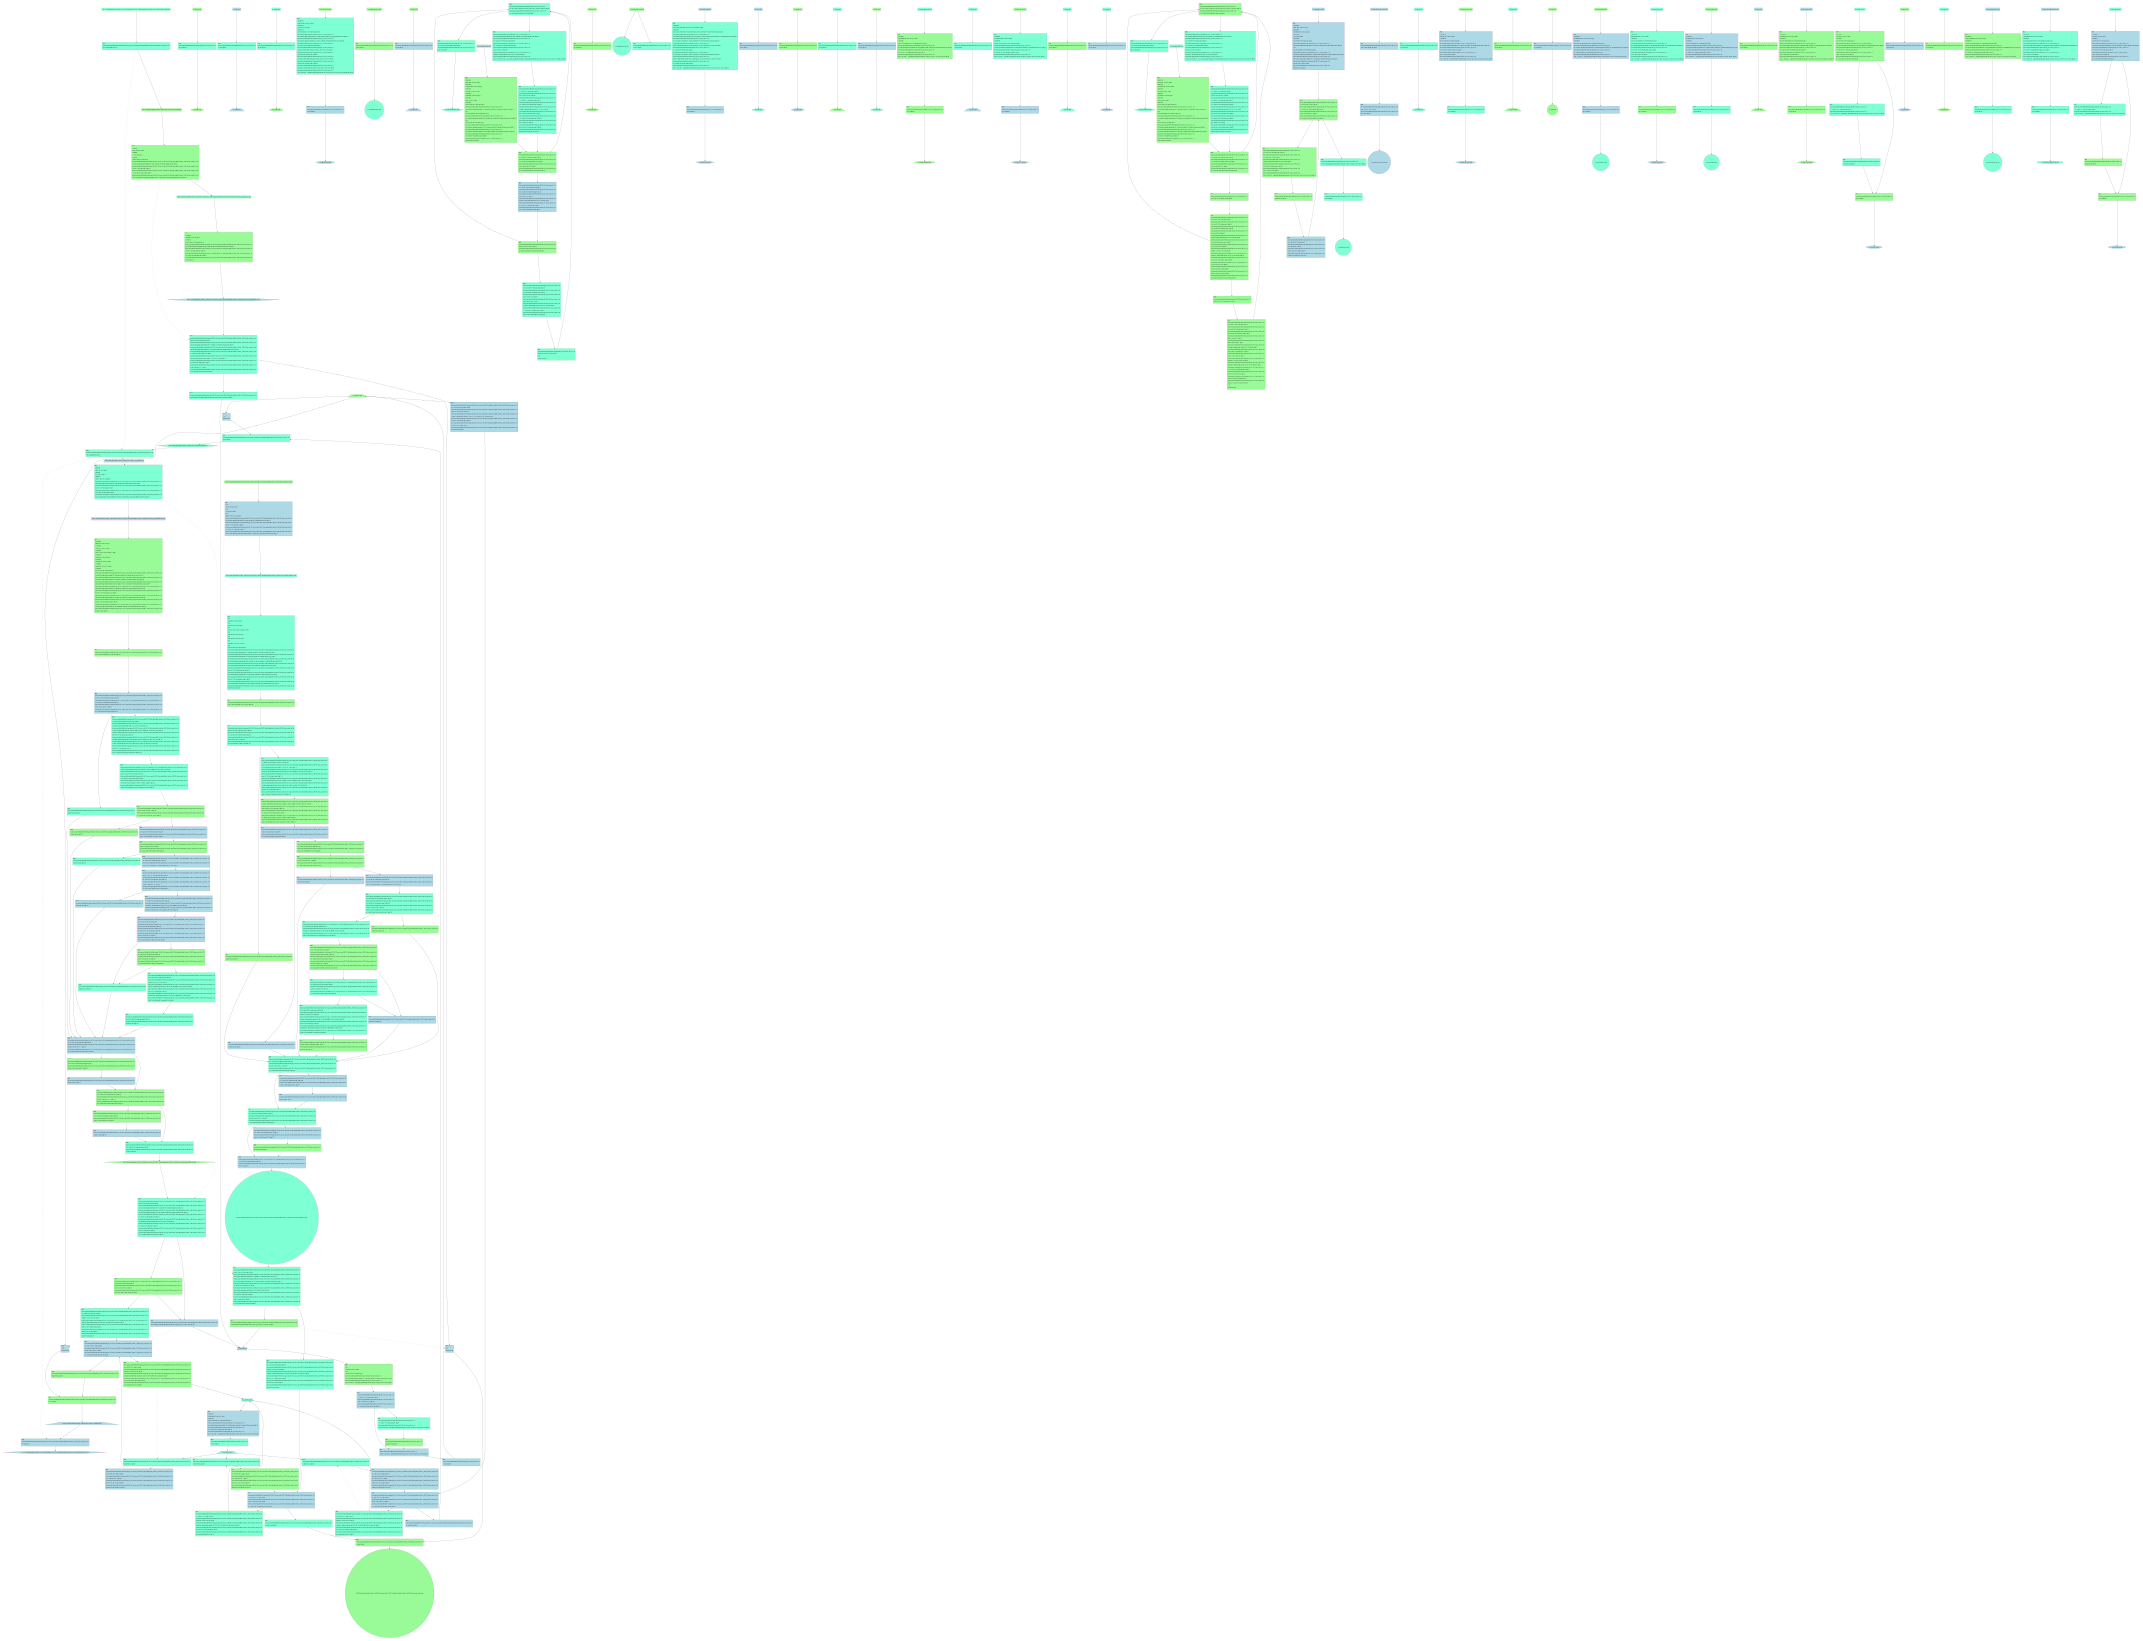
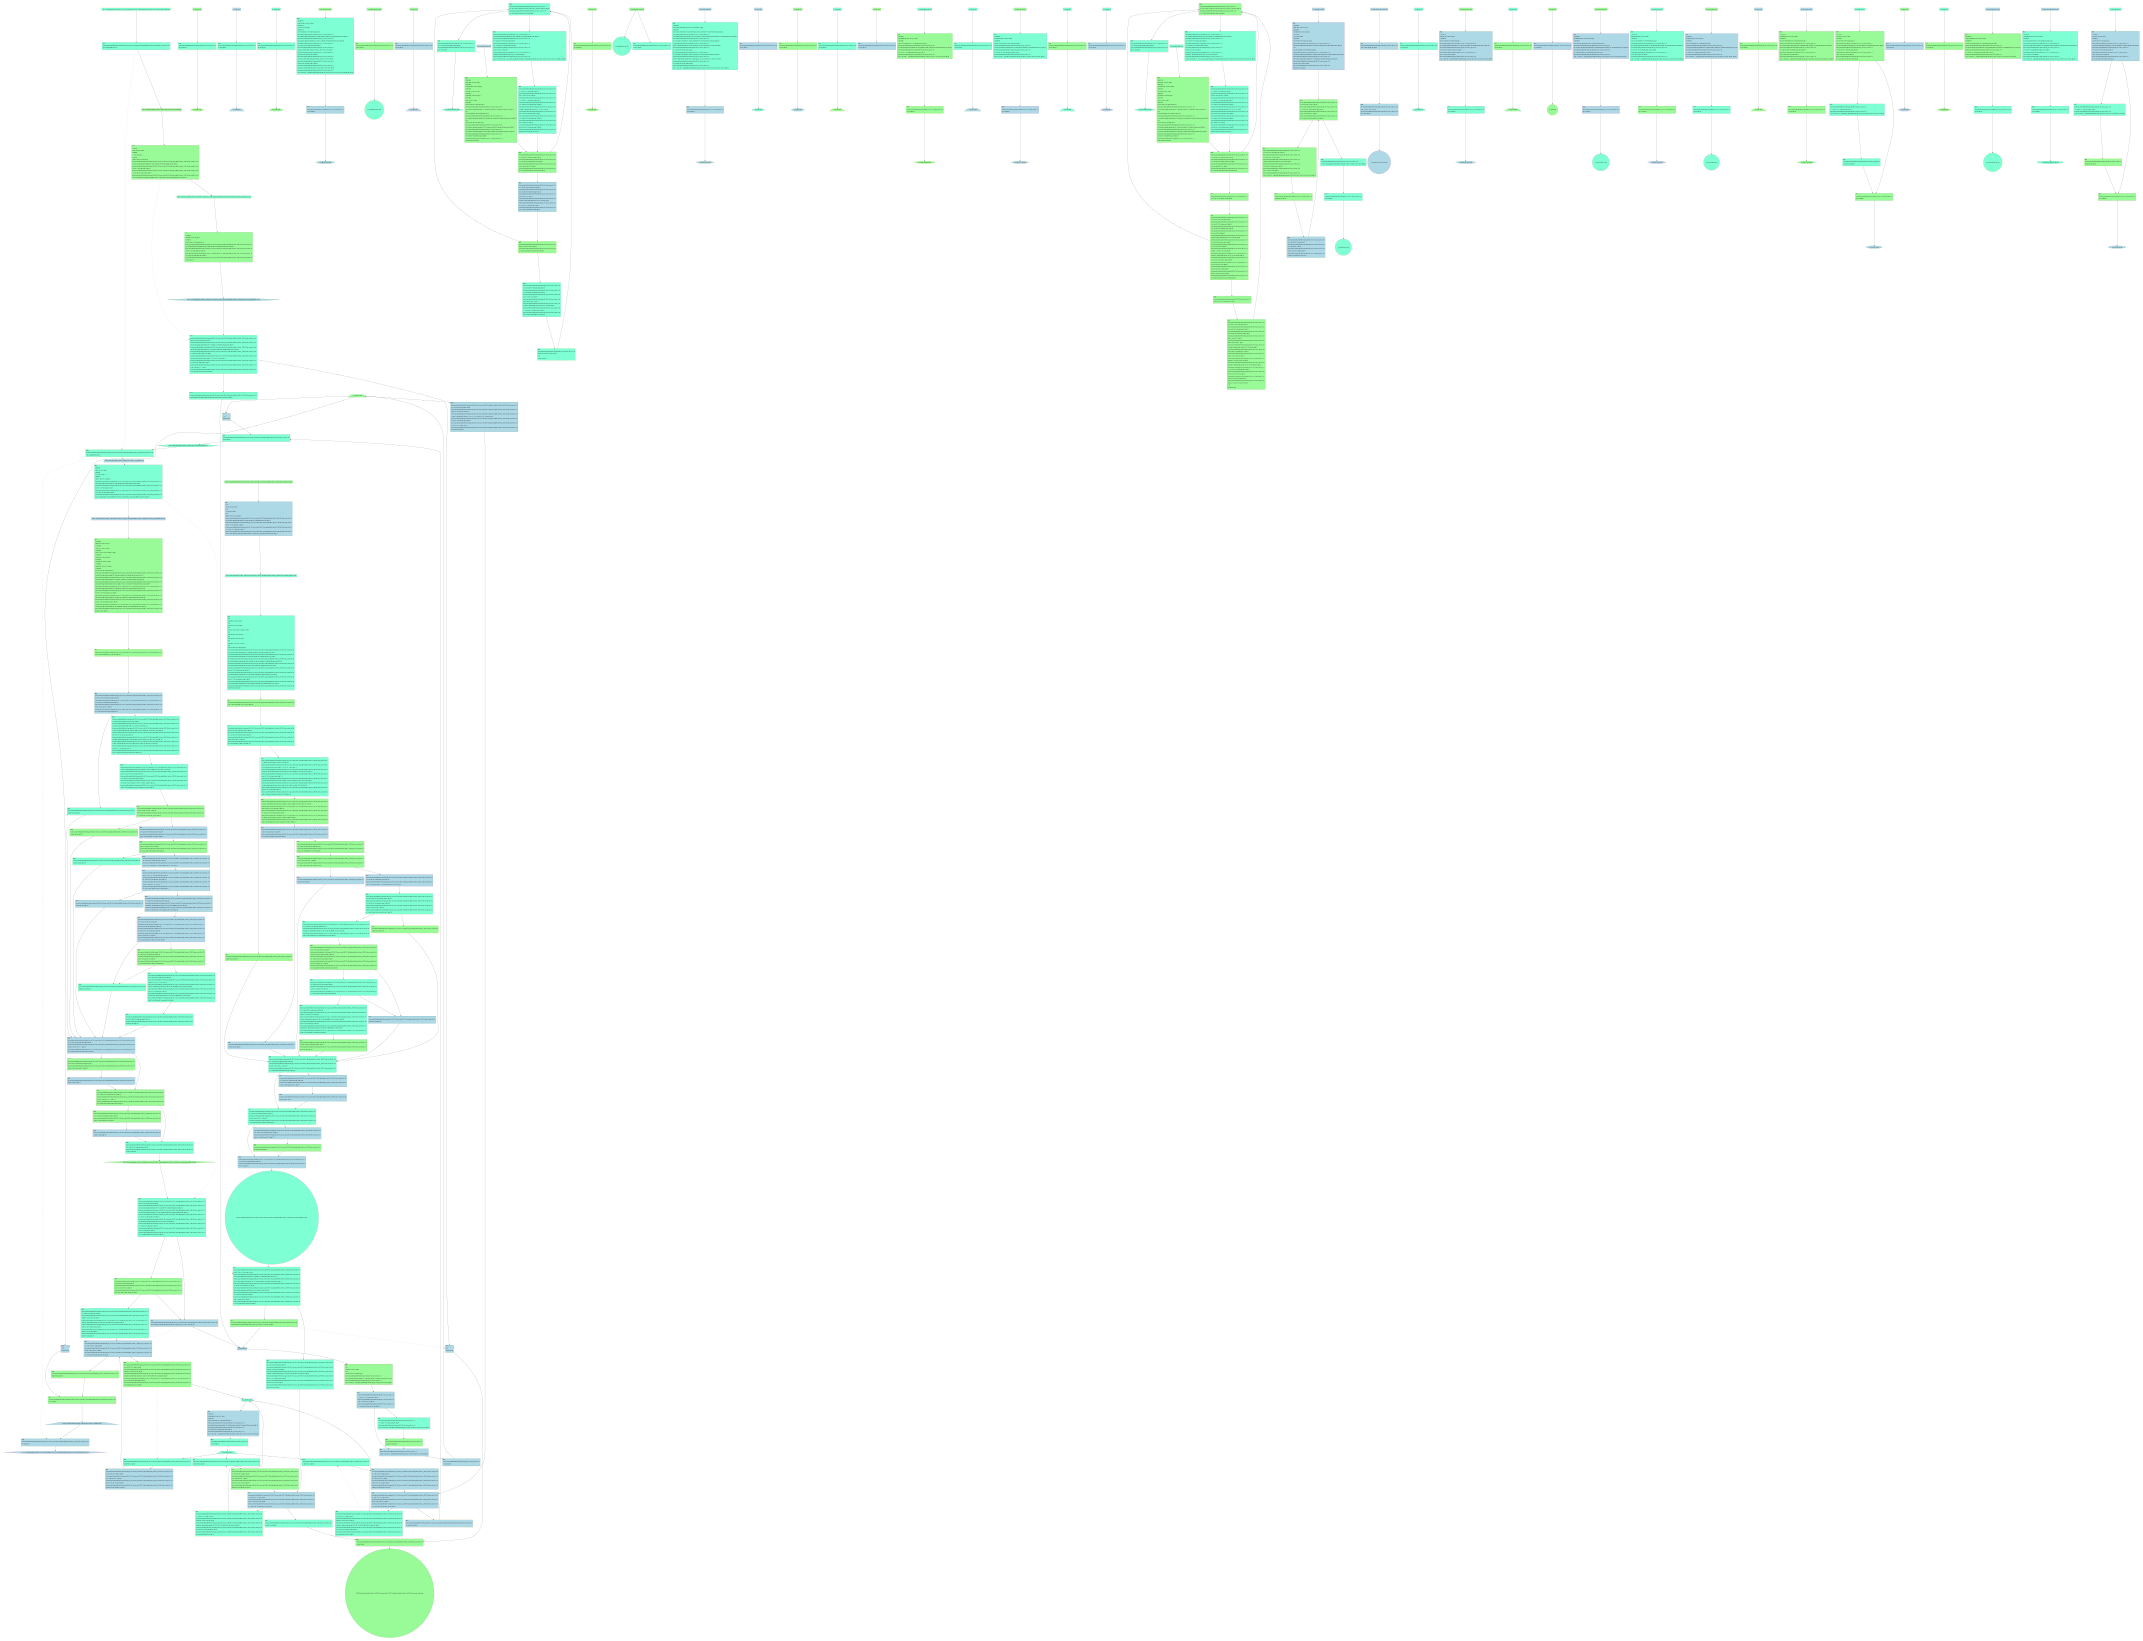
(877, 110) -> none
